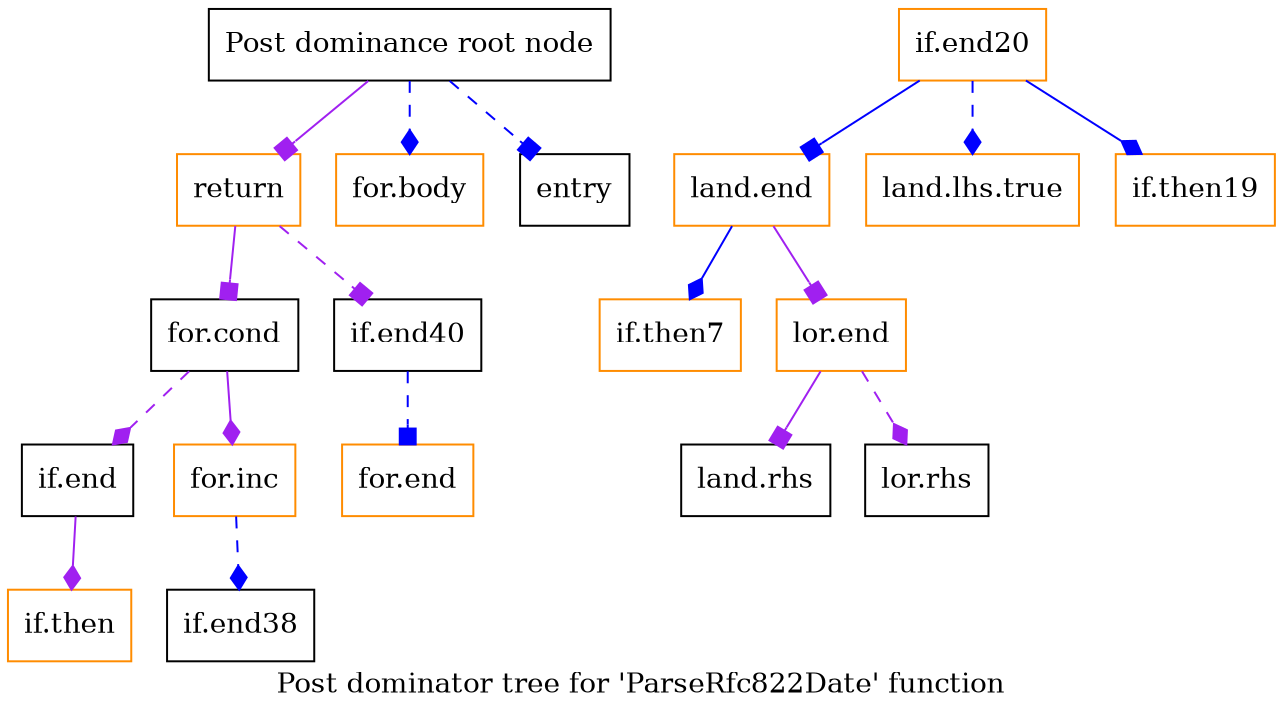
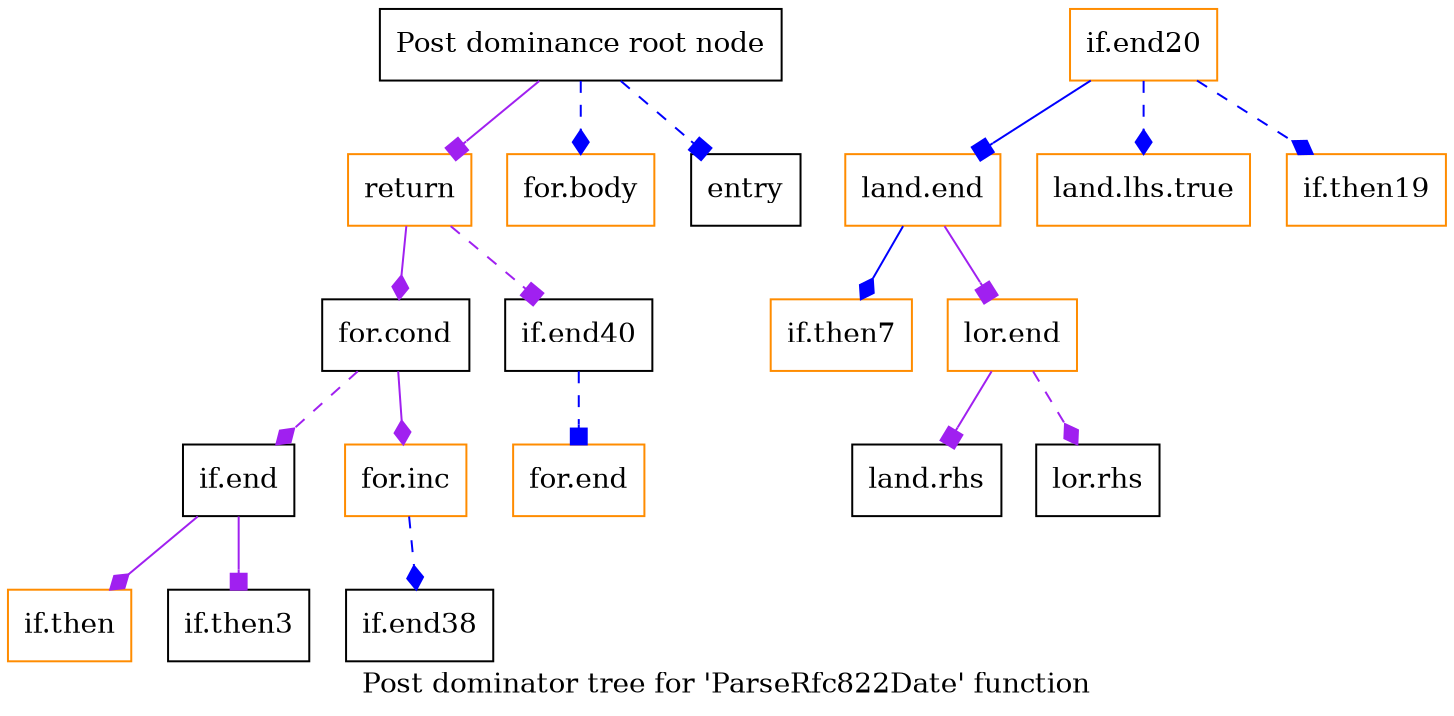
(1073, 111) -> (1244, 111)
(233, 253) -> (404, 251)
none -> (239, 626)
